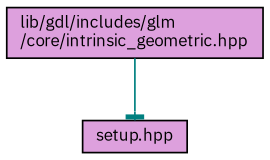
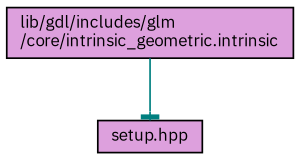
(135, 33) -> (150, 33)
